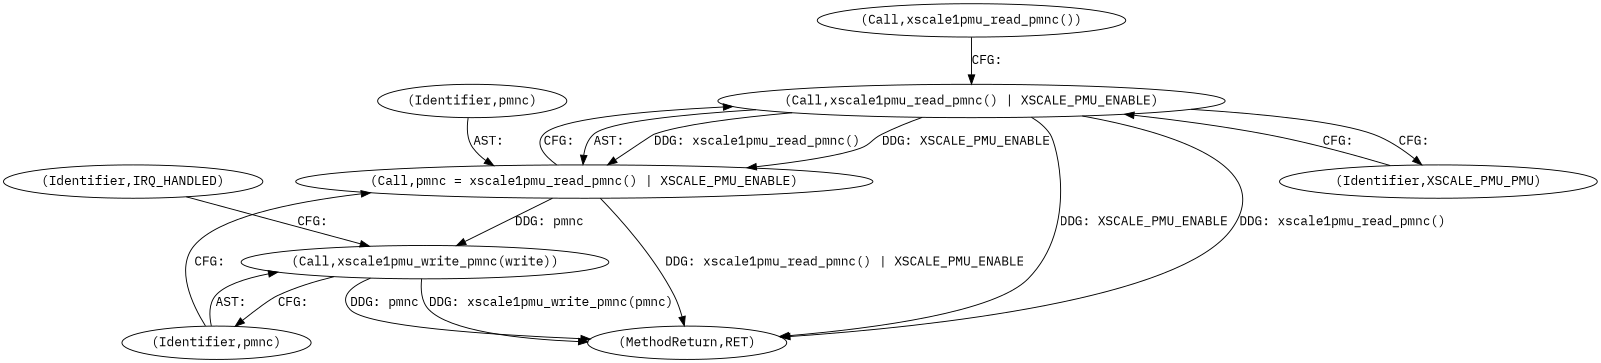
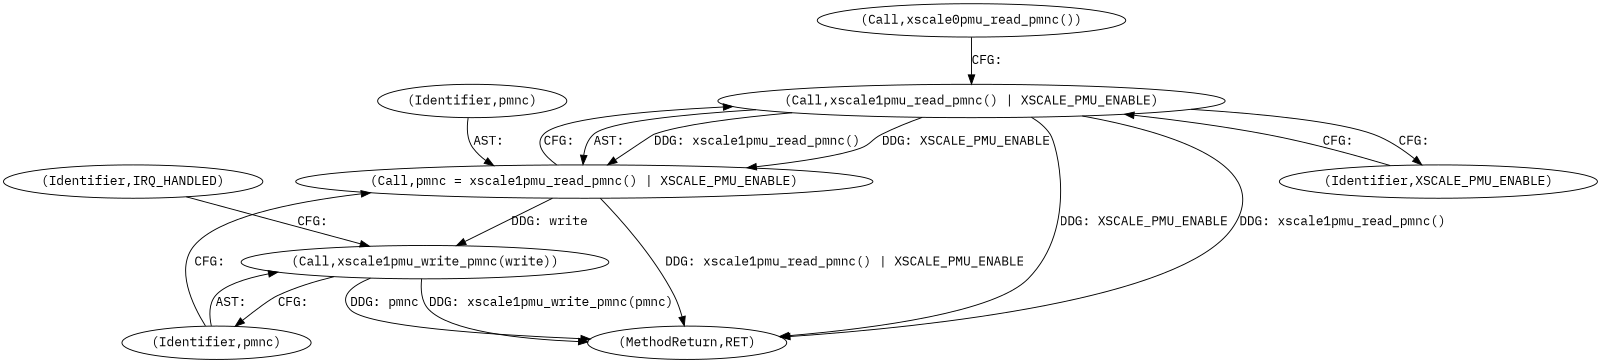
(972, 20) -> (972, 20)
(1438, 182) -> (1438, 182)
(550, 222) -> (550, 222)
